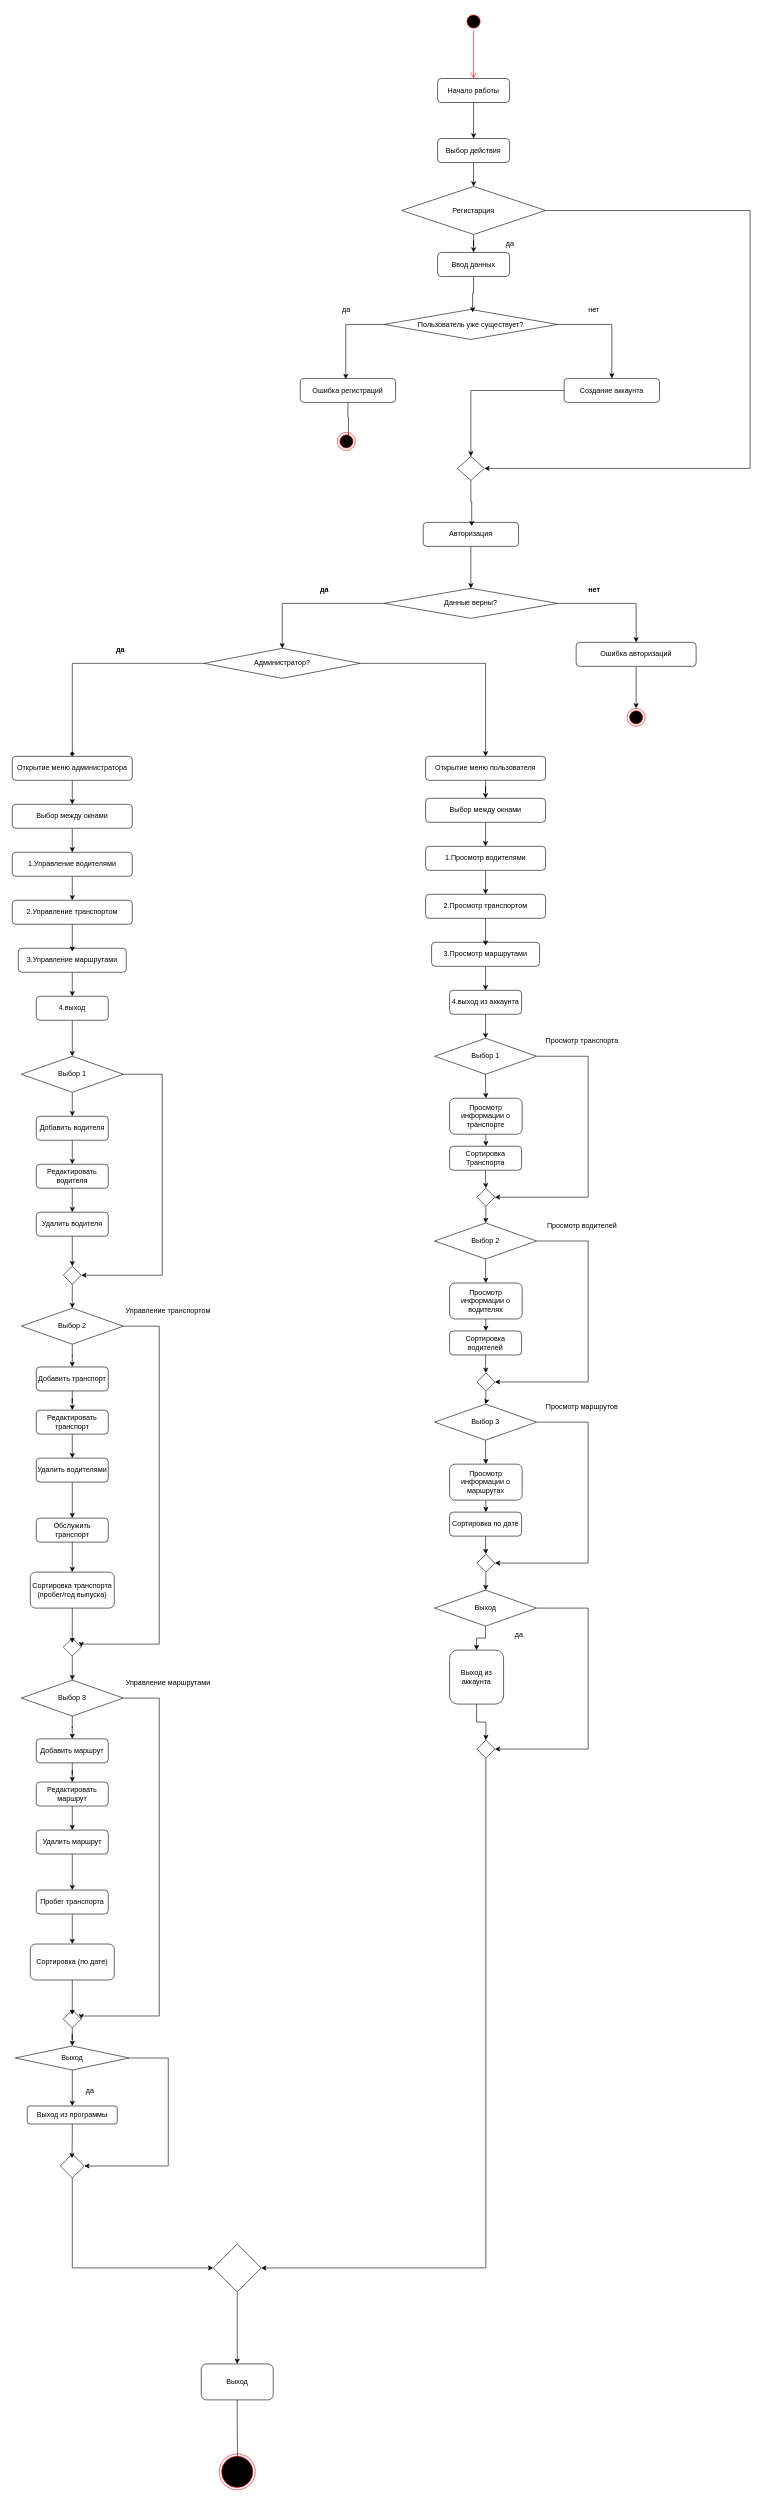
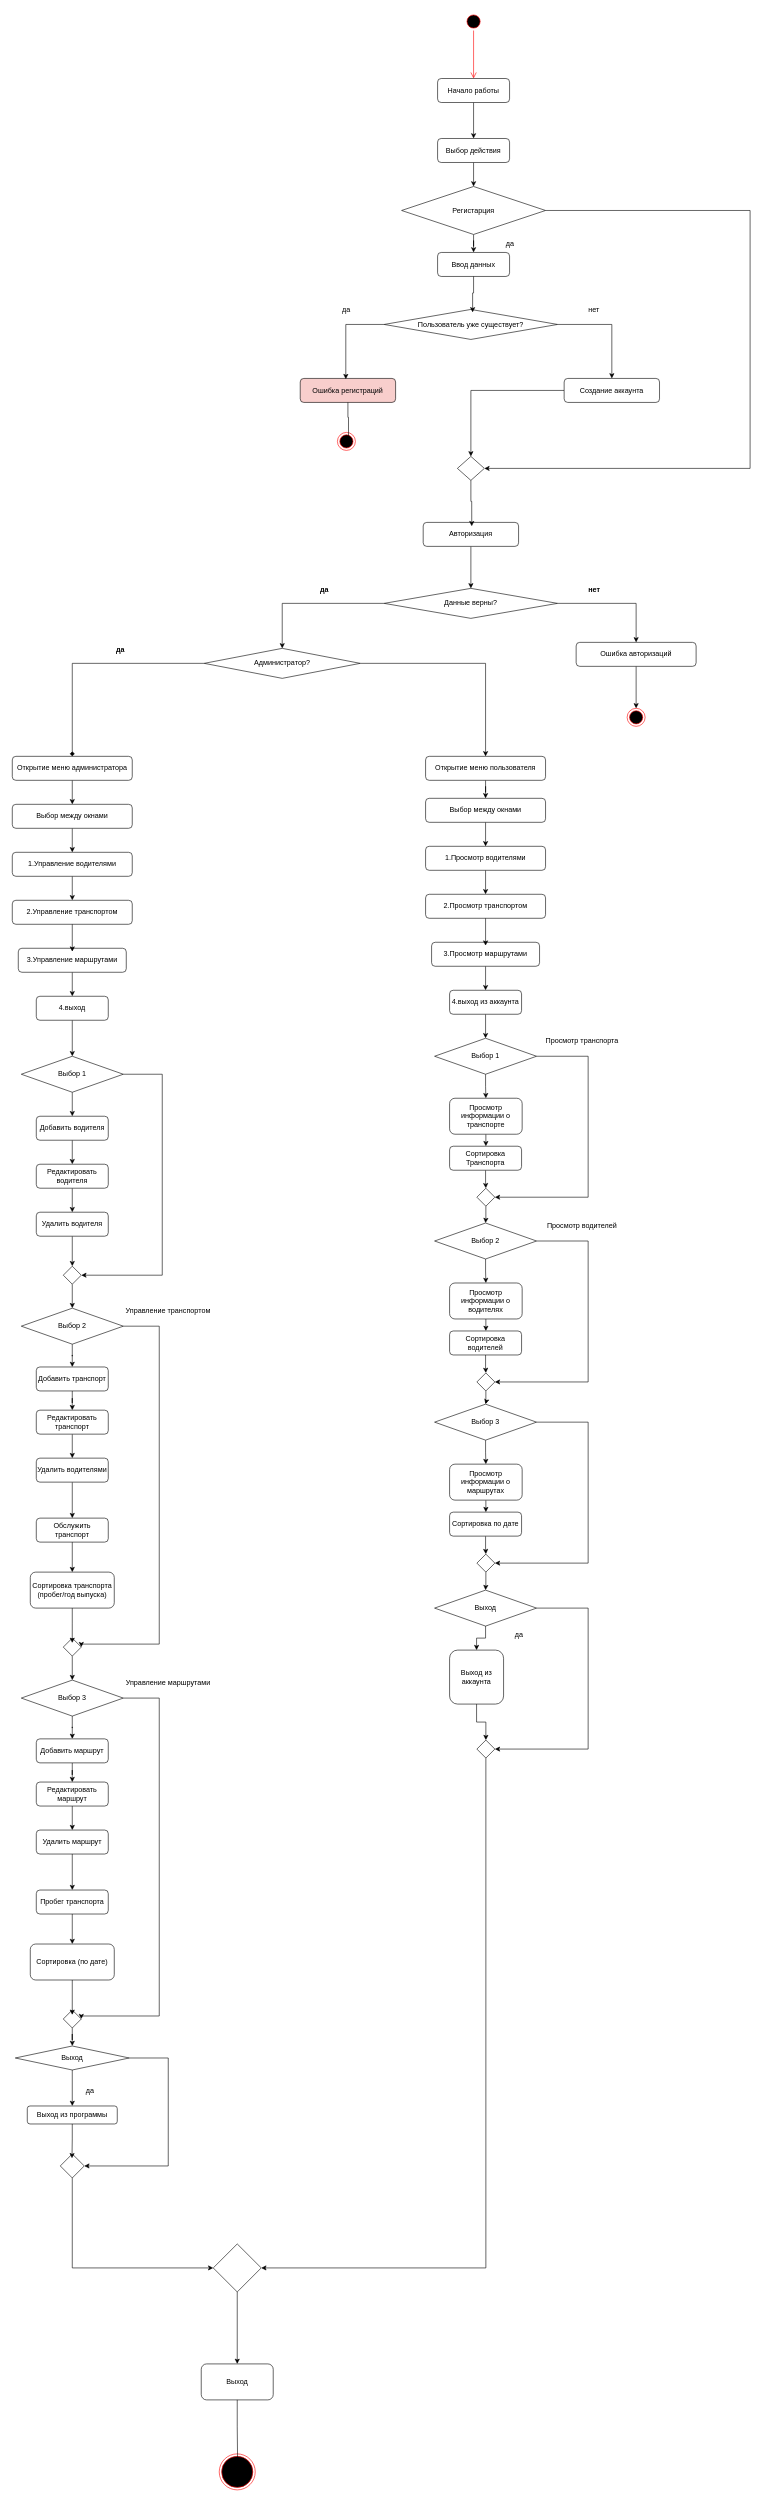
(348, 390) -> (348, 390)
(582, 1407) -> none
